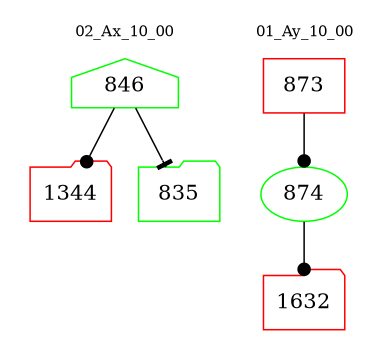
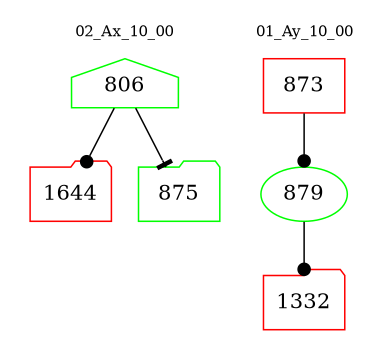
(125, 86) -> (125, 86)
(71, 194) -> (71, 194)
(179, 194) -> (179, 194)
(304, 194) -> (304, 194)
(304, 303) -> (304, 303)
